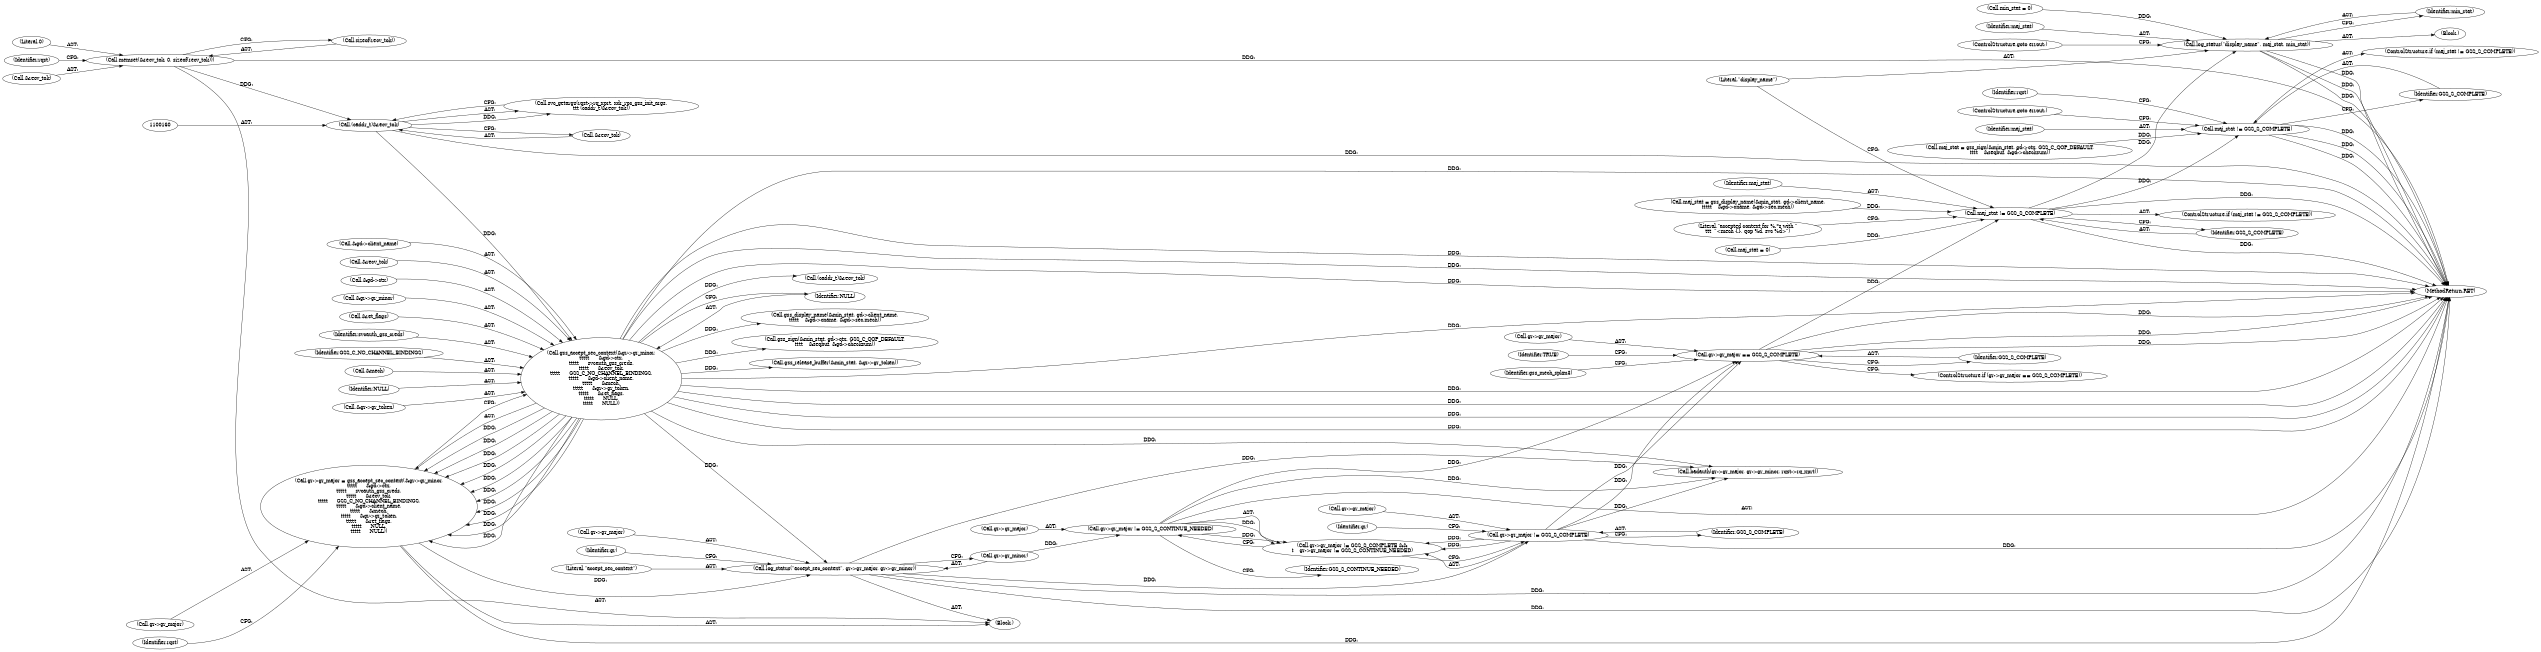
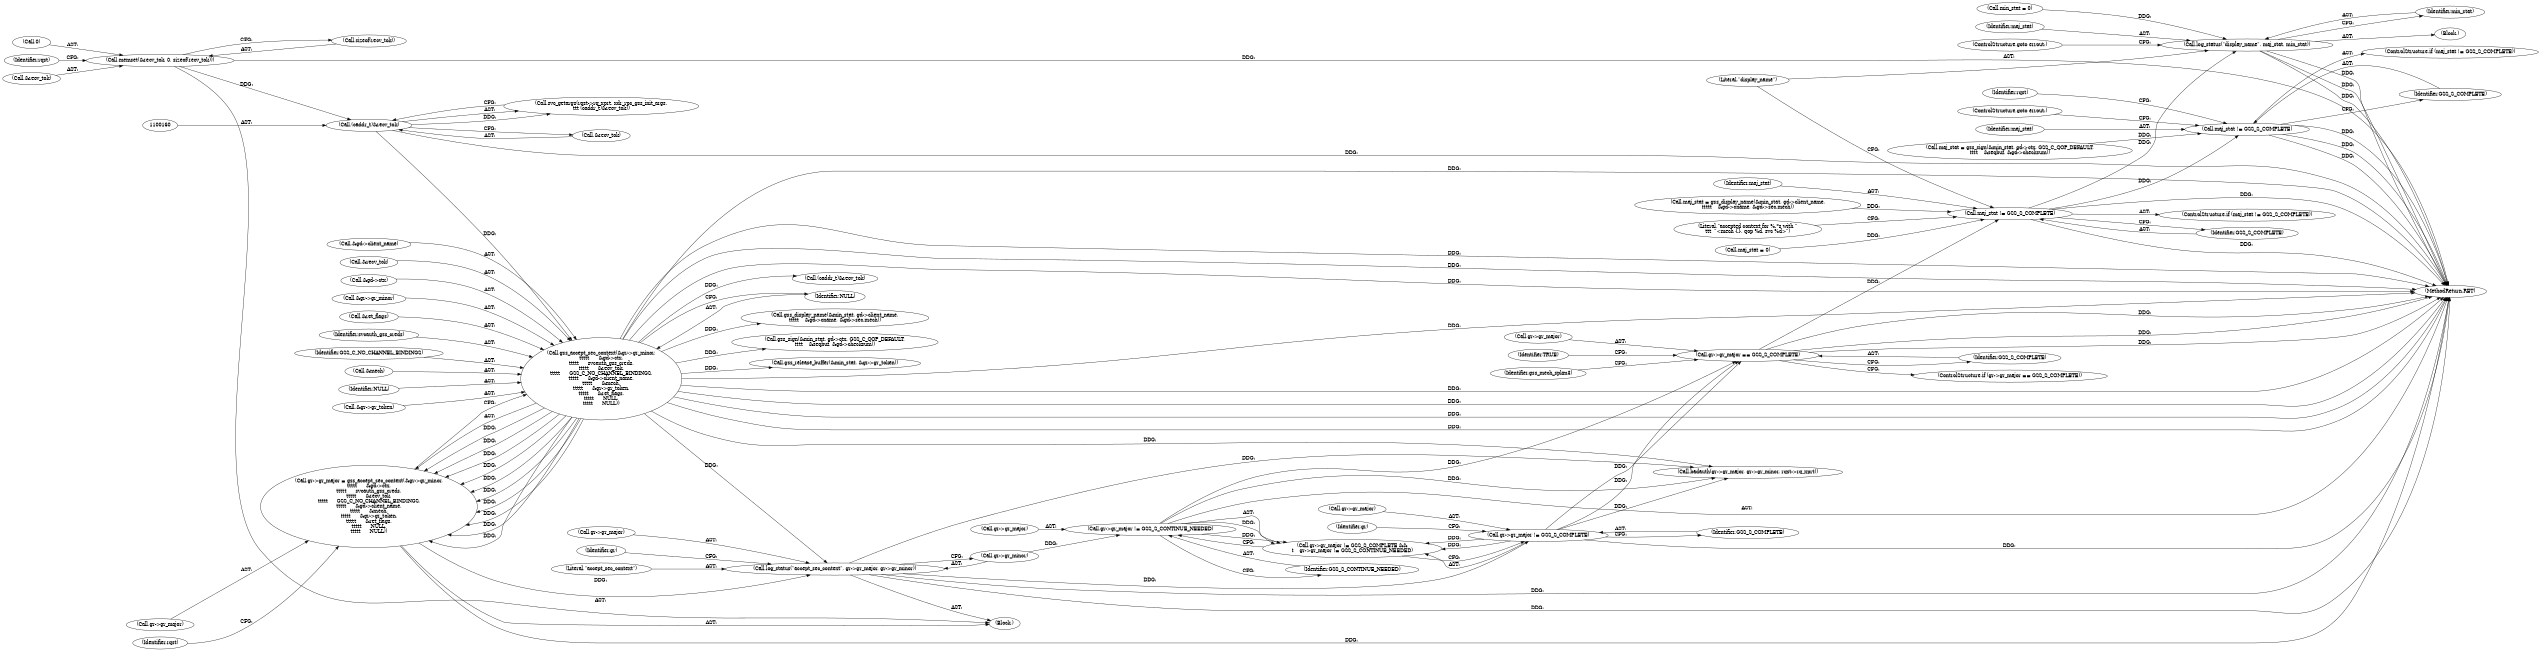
(32, 42) -> (32, 42)
none -> (1235, 555)
